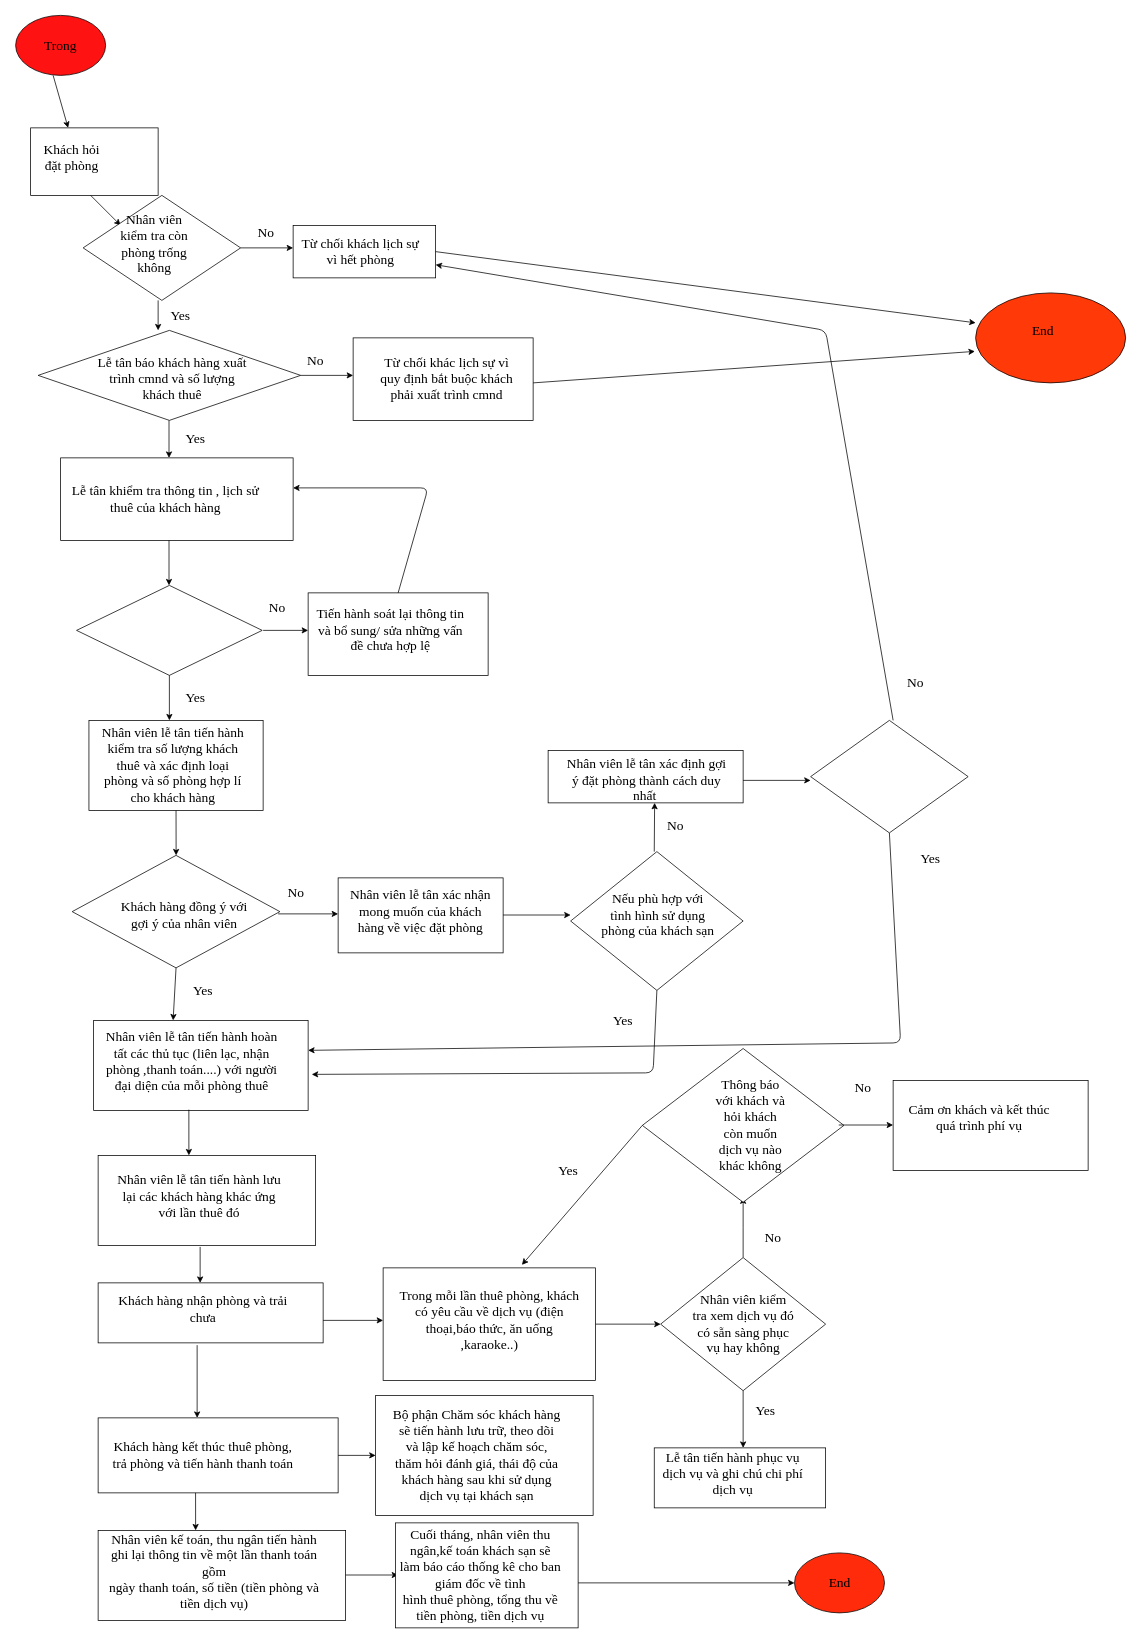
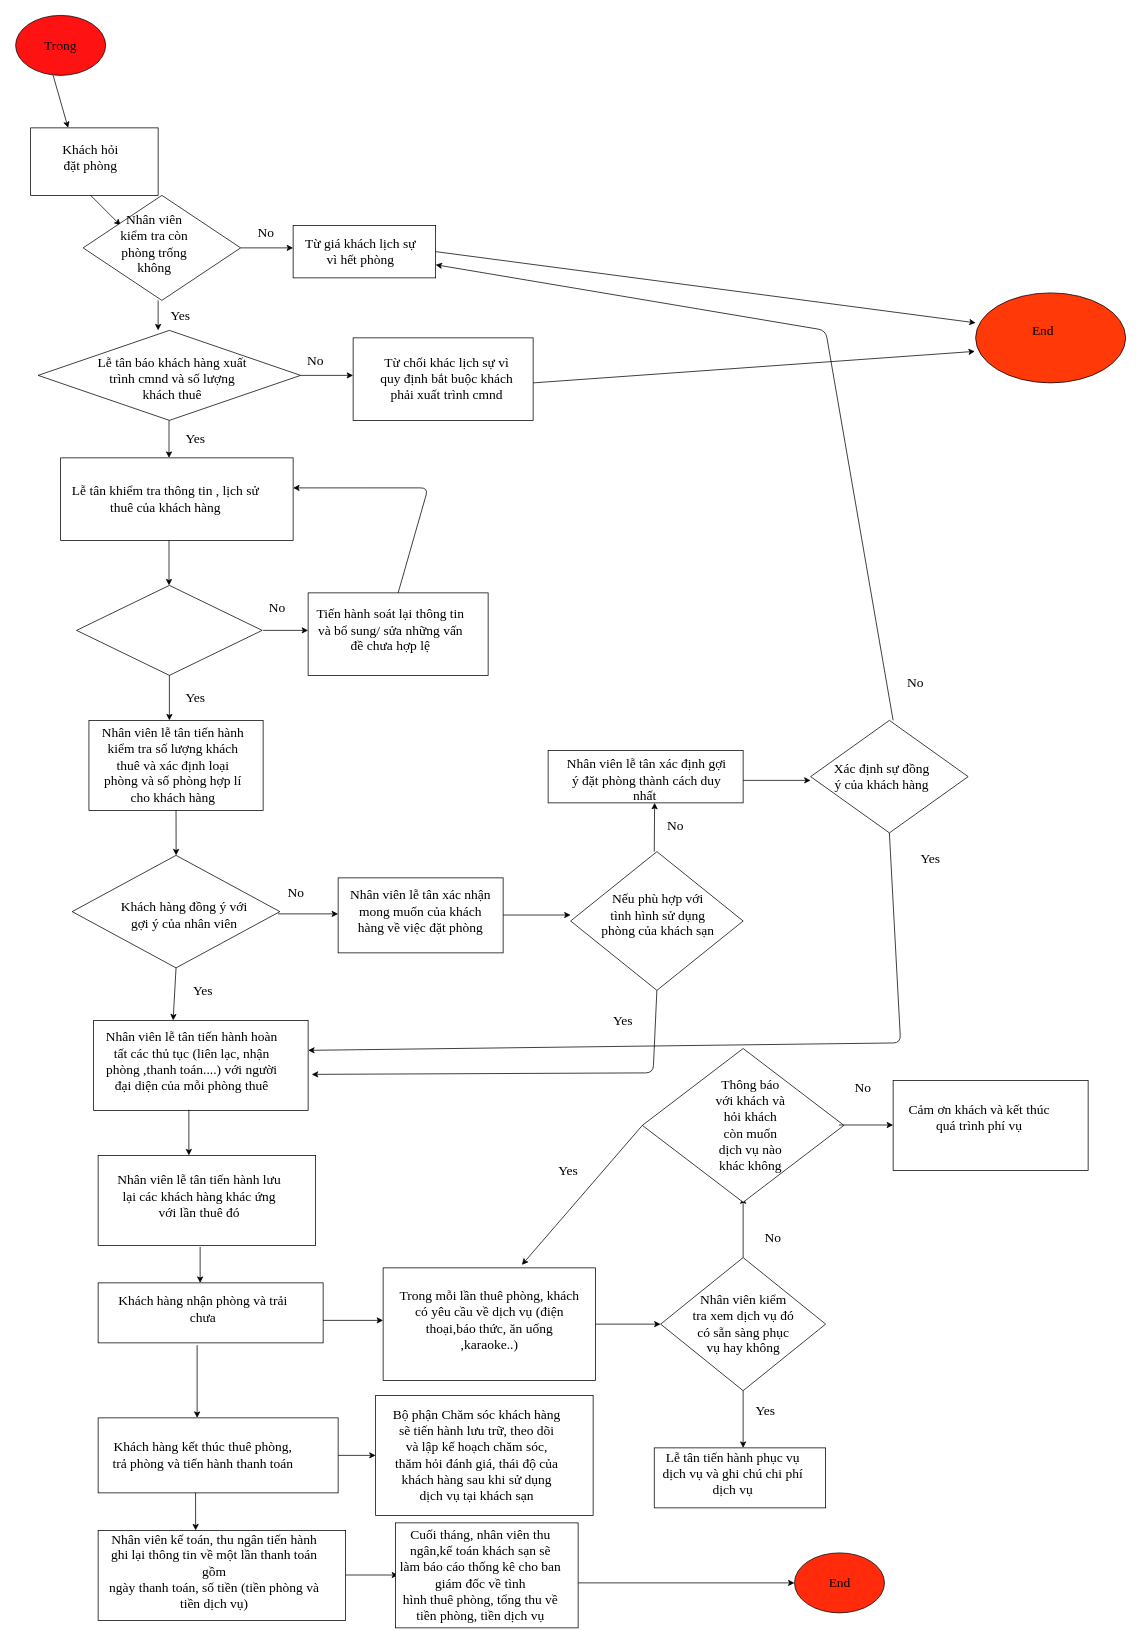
(72, 158) -> (90, 158)
(360, 252) -> (360, 252)
none -> (882, 777)
